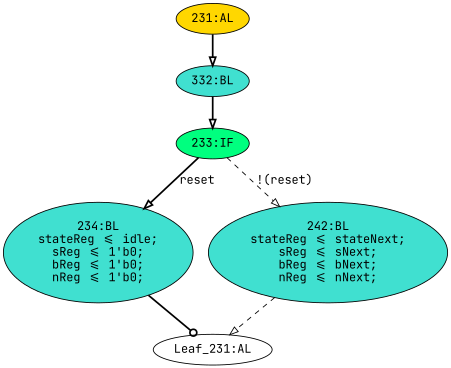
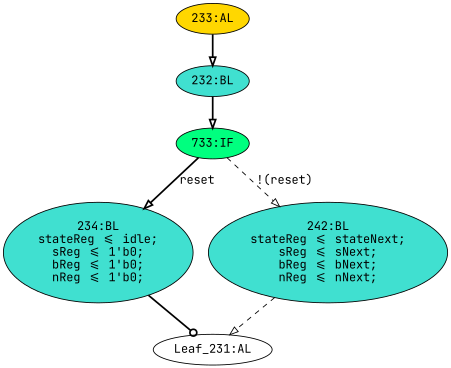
(213, 19) -> (213, 19)
(213, 81) -> (213, 81)
(213, 144) -> (213, 144)
